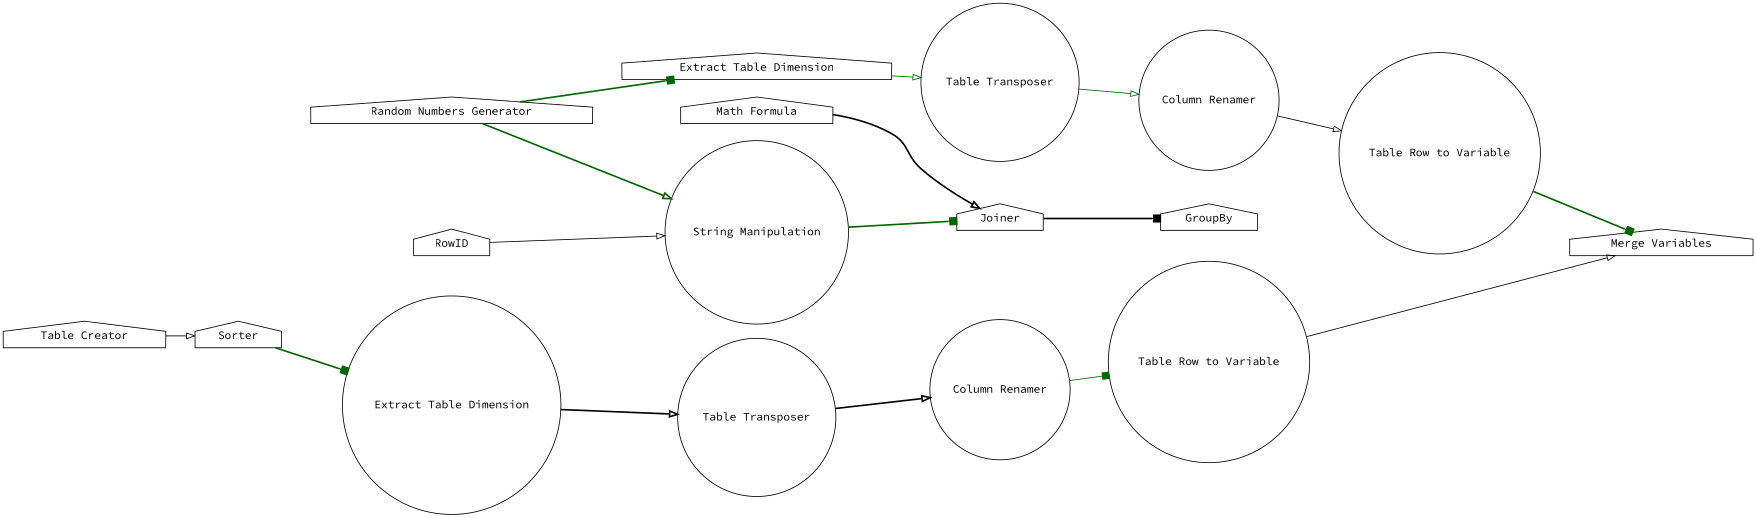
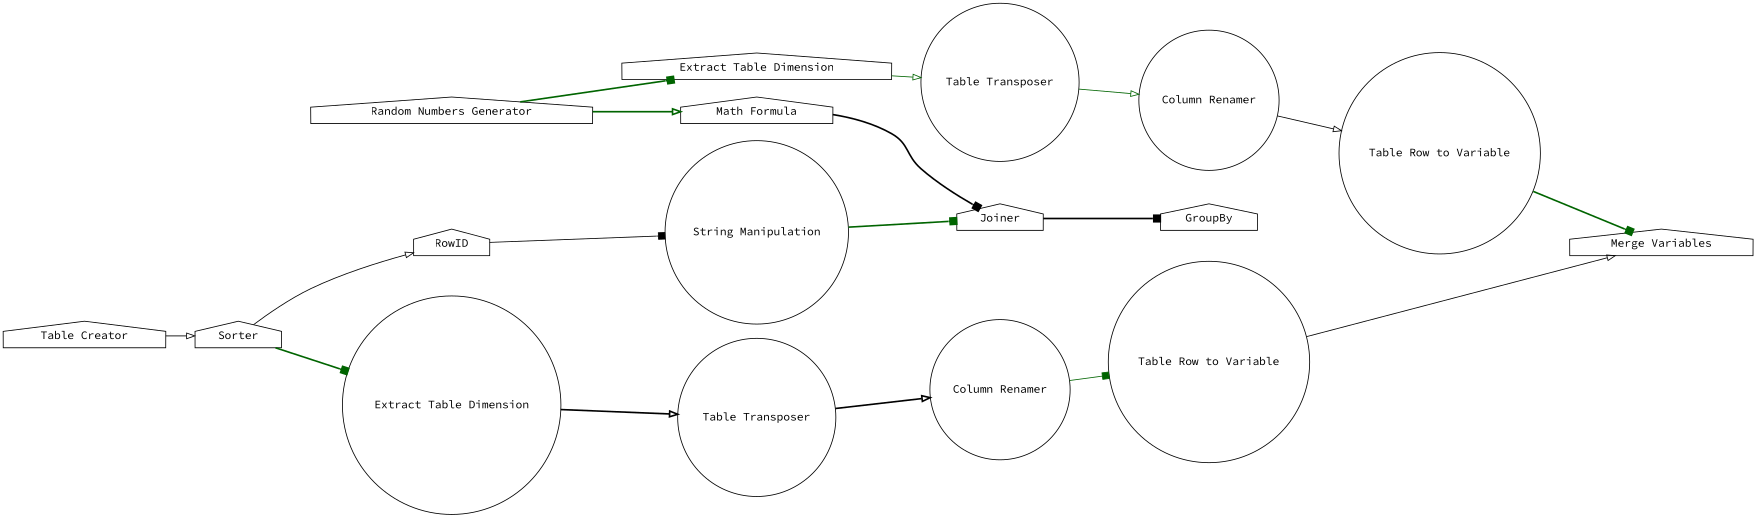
(908, 150) -> (908, 150)
(573, 160) -> (633, 112)
(573, 239) -> (573, 239)
none -> (326, 282)
